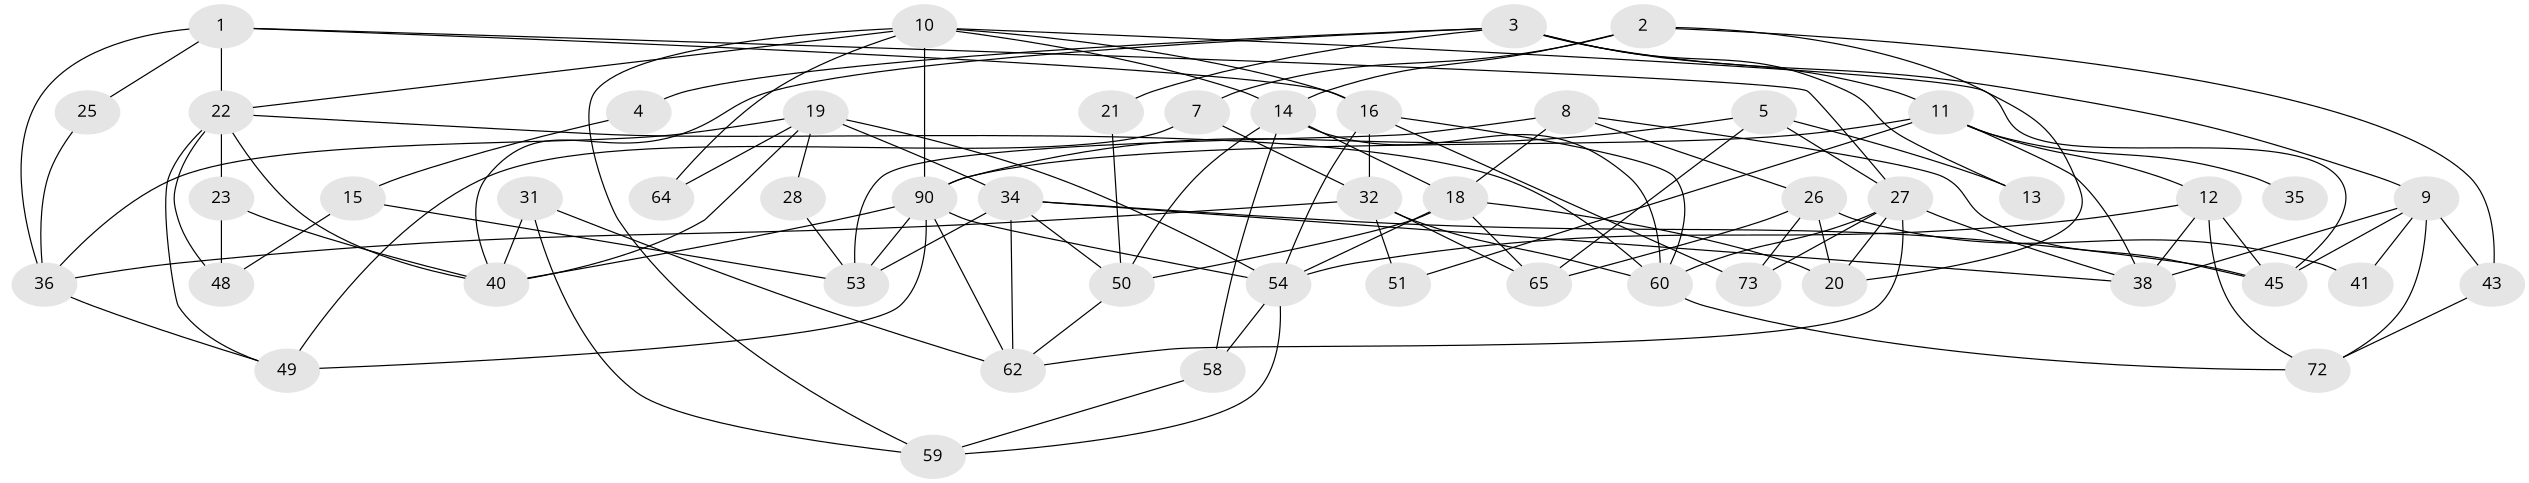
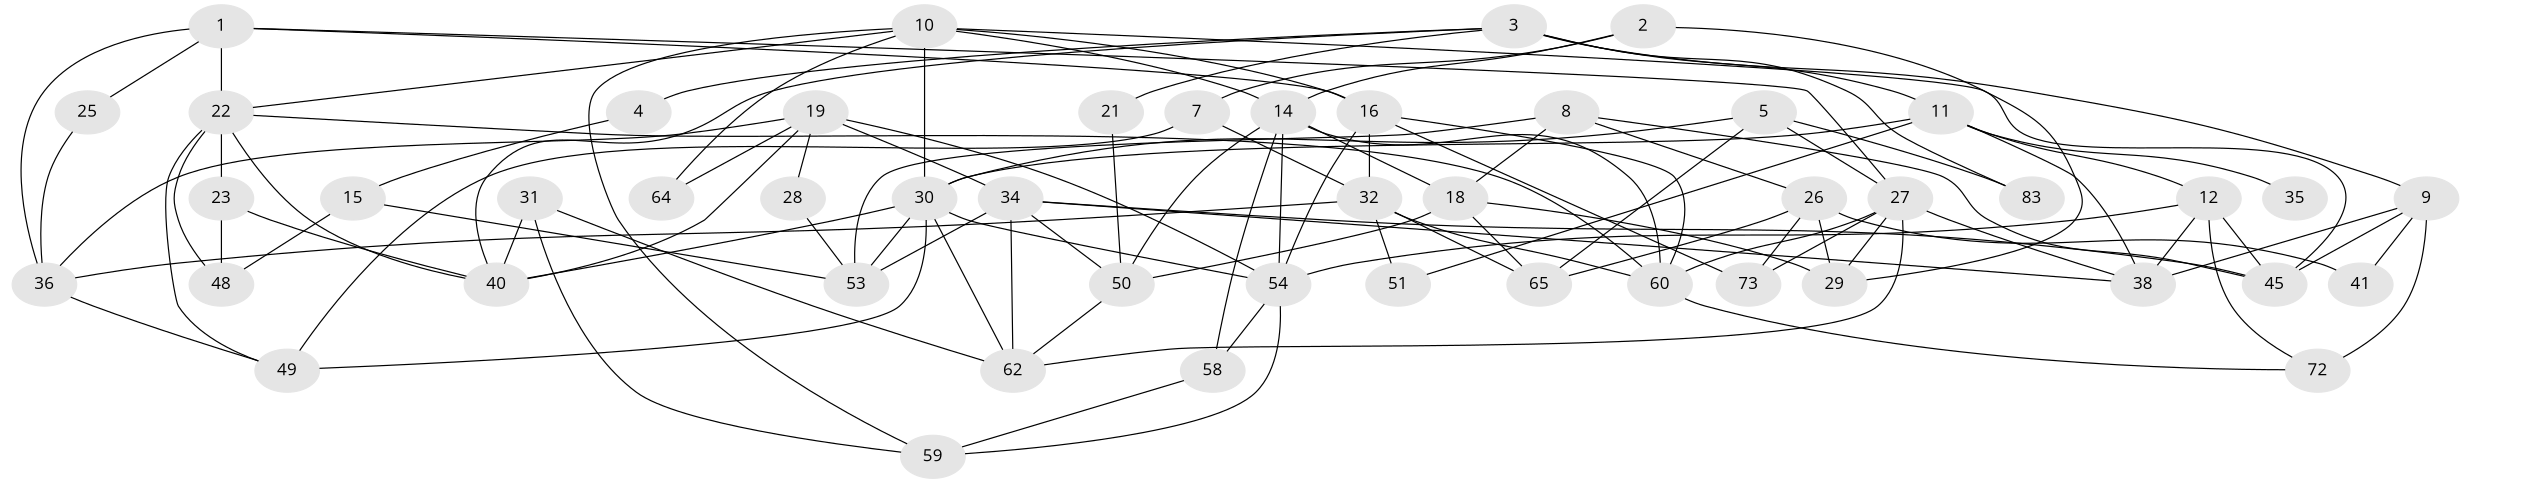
(925, 199) -> (925, 199)
(2032, 199) -> (2032, 199)
(1367, 242) -> (1281, 198)
(1835, 285) -> (1835, 285)
(2492, 285) -> none
